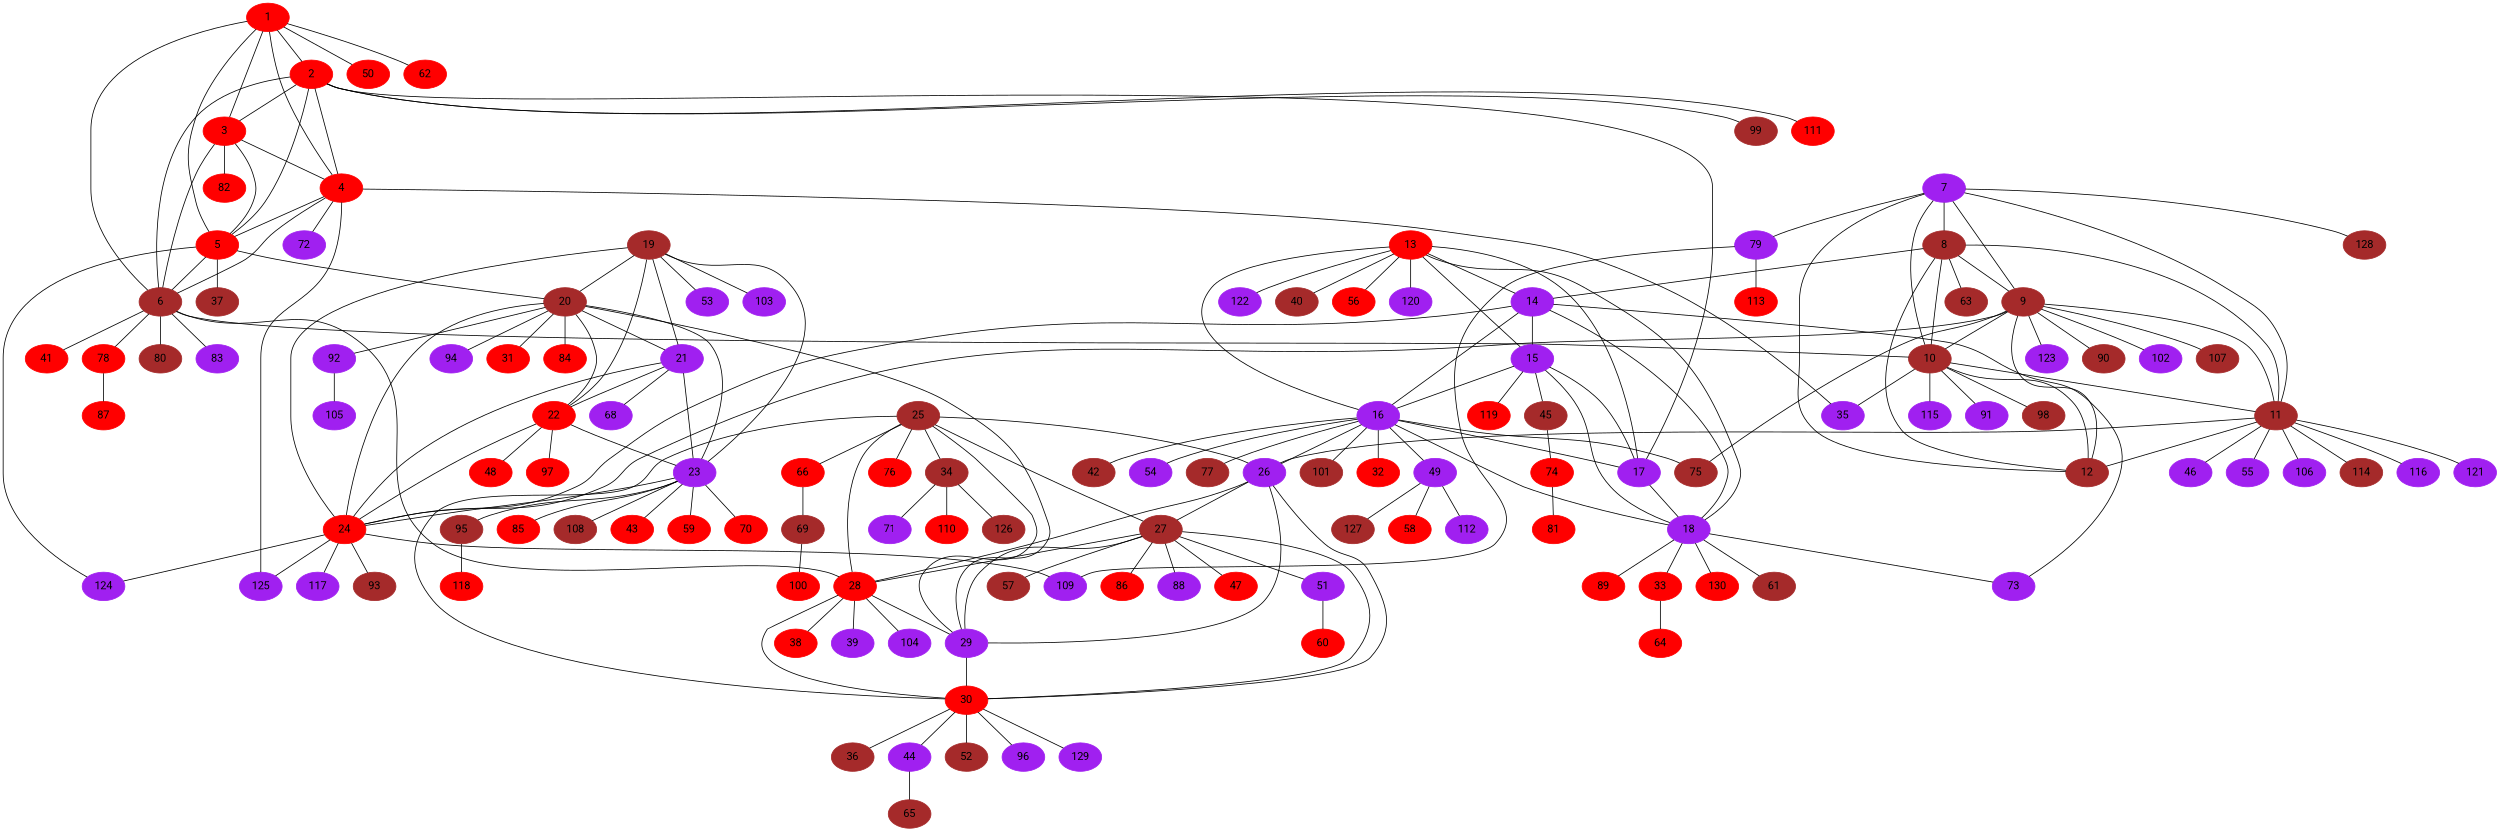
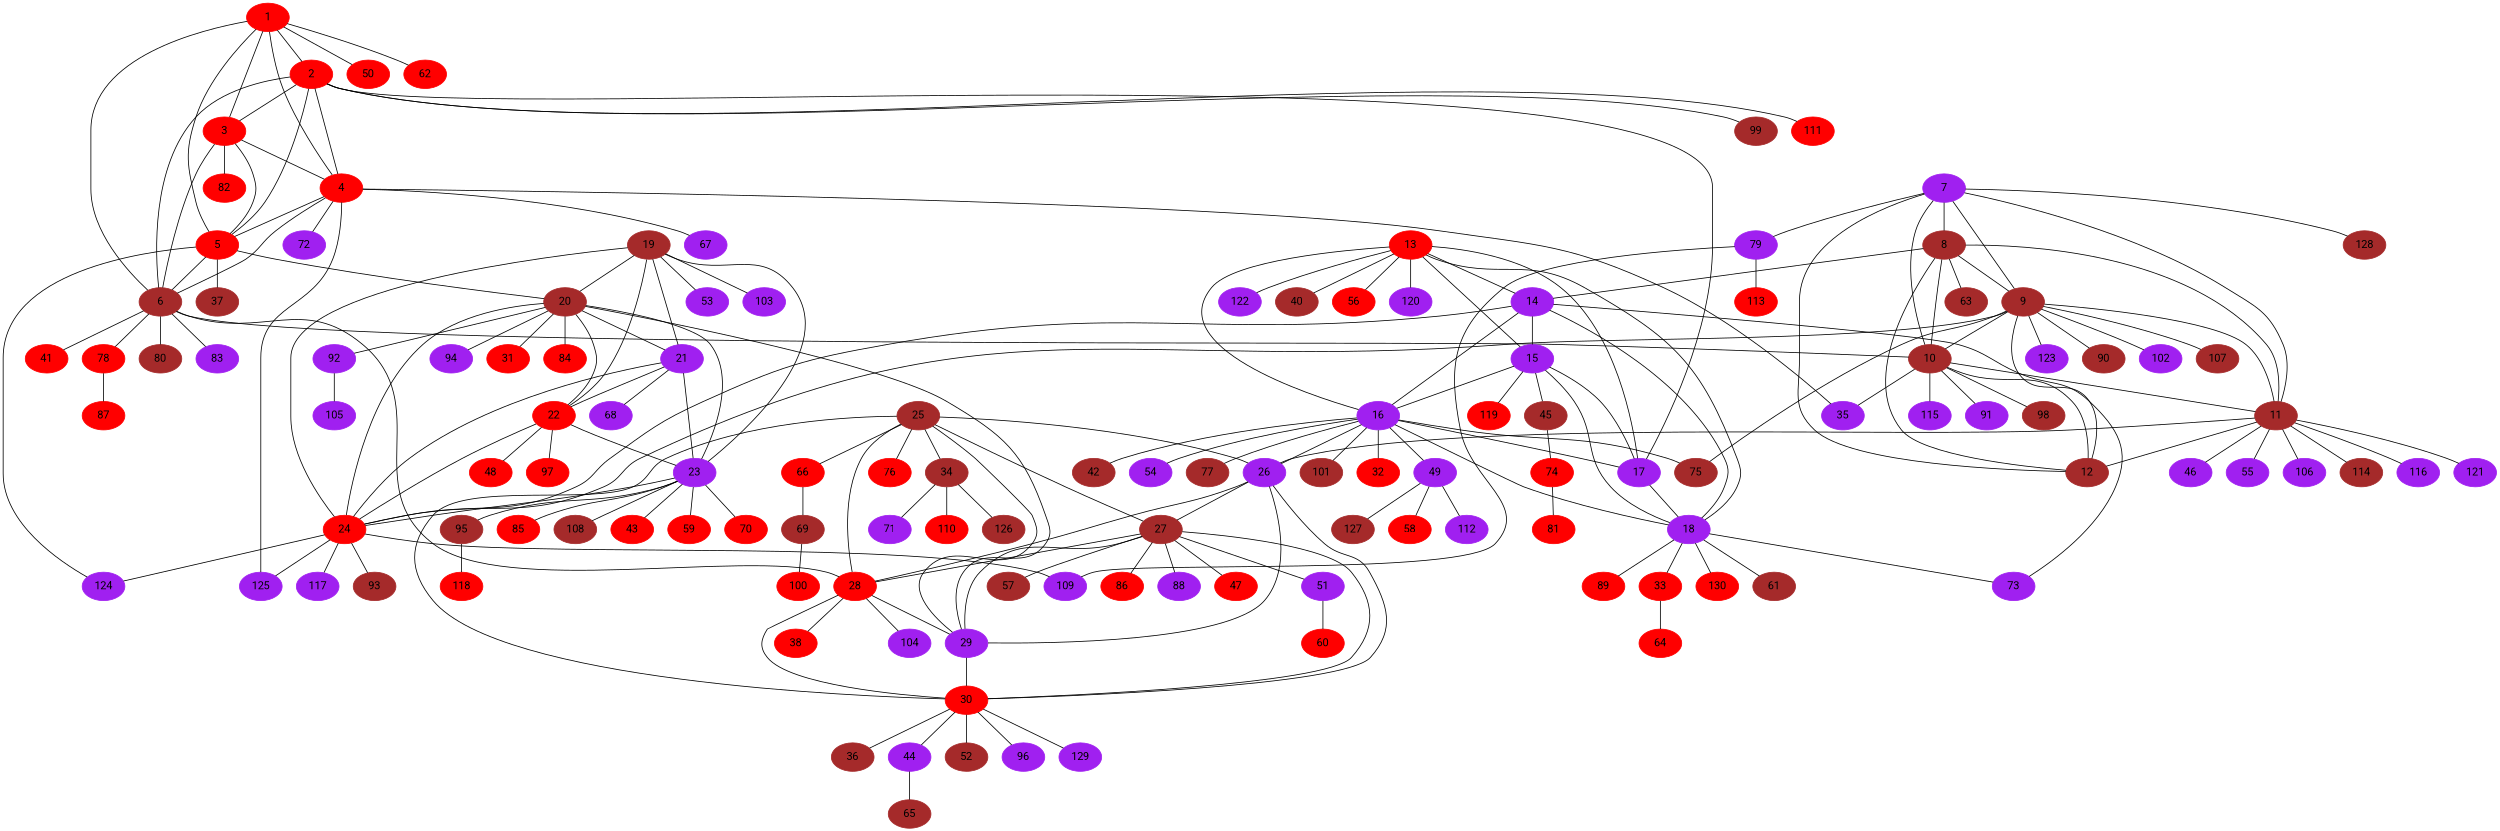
none -> (706, 245)
(853, 643) -> none
